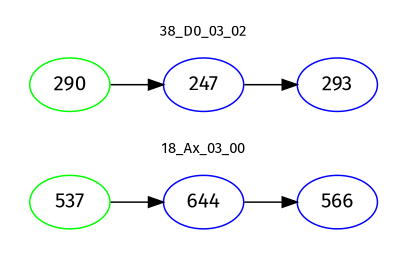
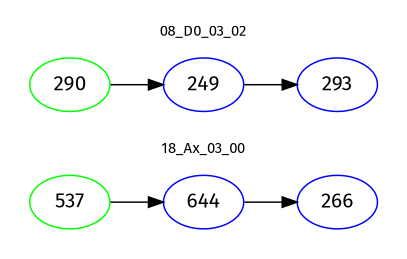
(204, 32) -> (204, 32)
(204, 85) -> (204, 85)
(337, 202) -> (337, 202)
